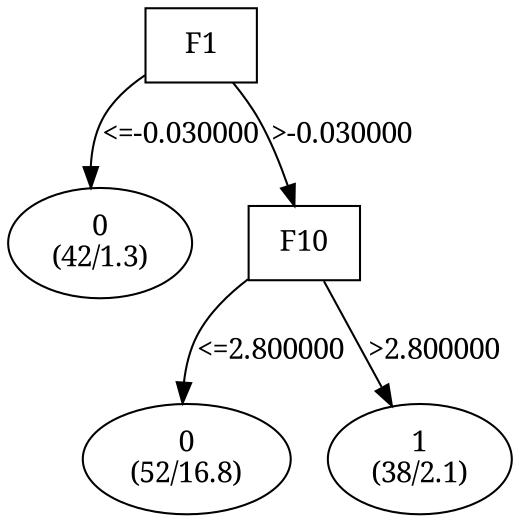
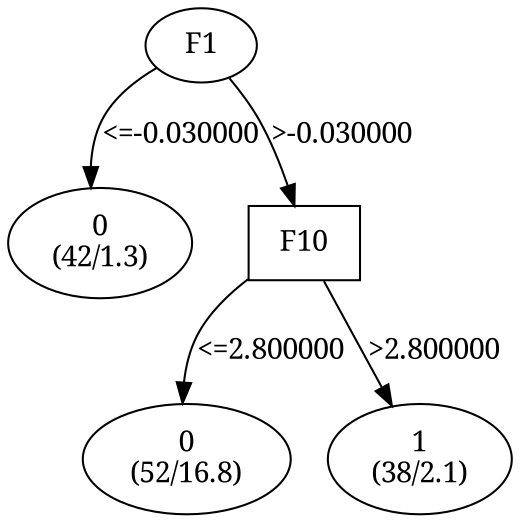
(201, 45) -> (201, 45)
